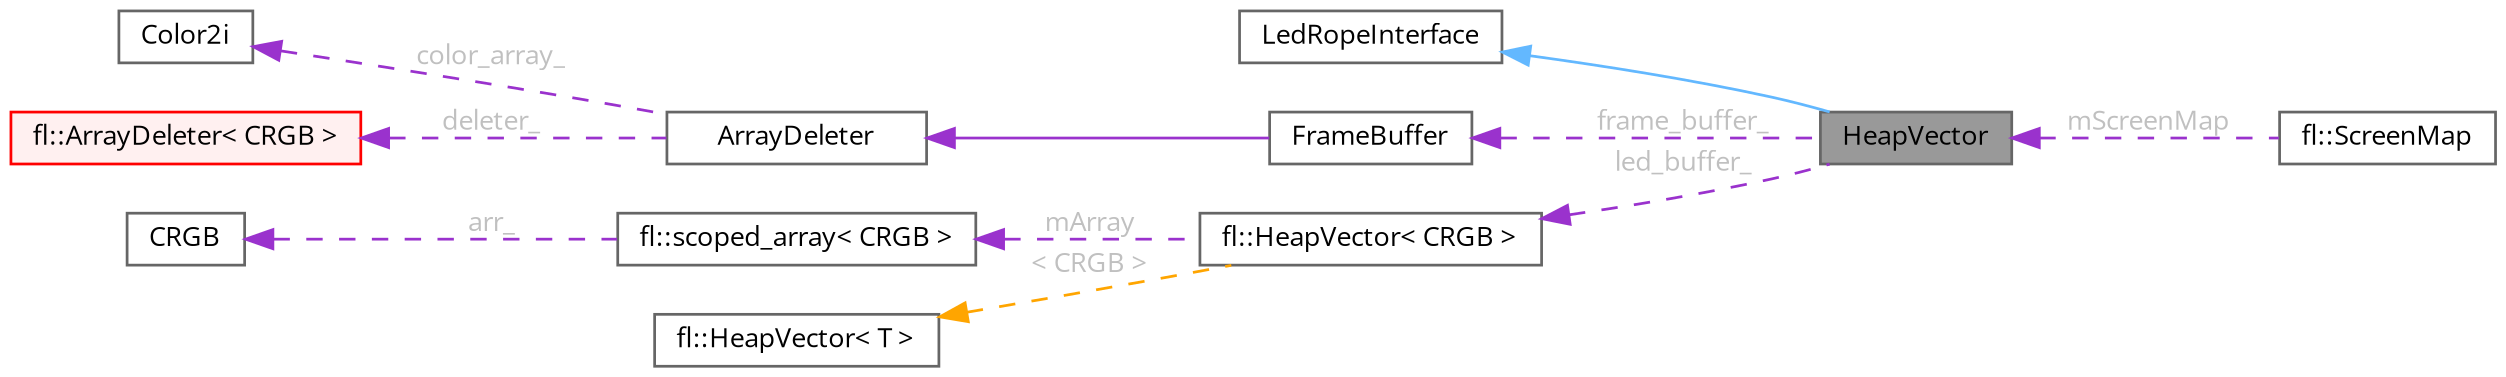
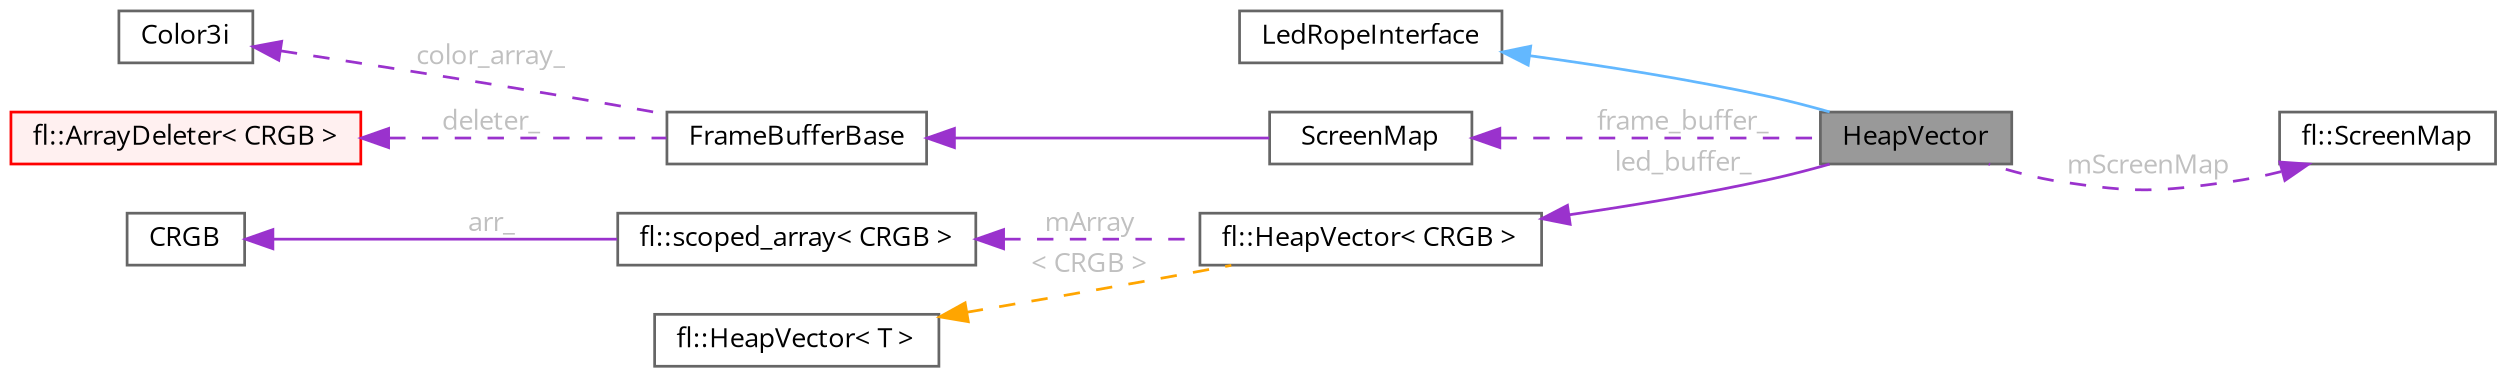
(186, 37) -> (186, 37)
(797, 138) -> (797, 138)
(1371, 138) -> (1371, 138)
(2159, 138) -> (2134, 190)
(1700, 193) -> (1700, 193)
(445, 239) -> (445, 239)
